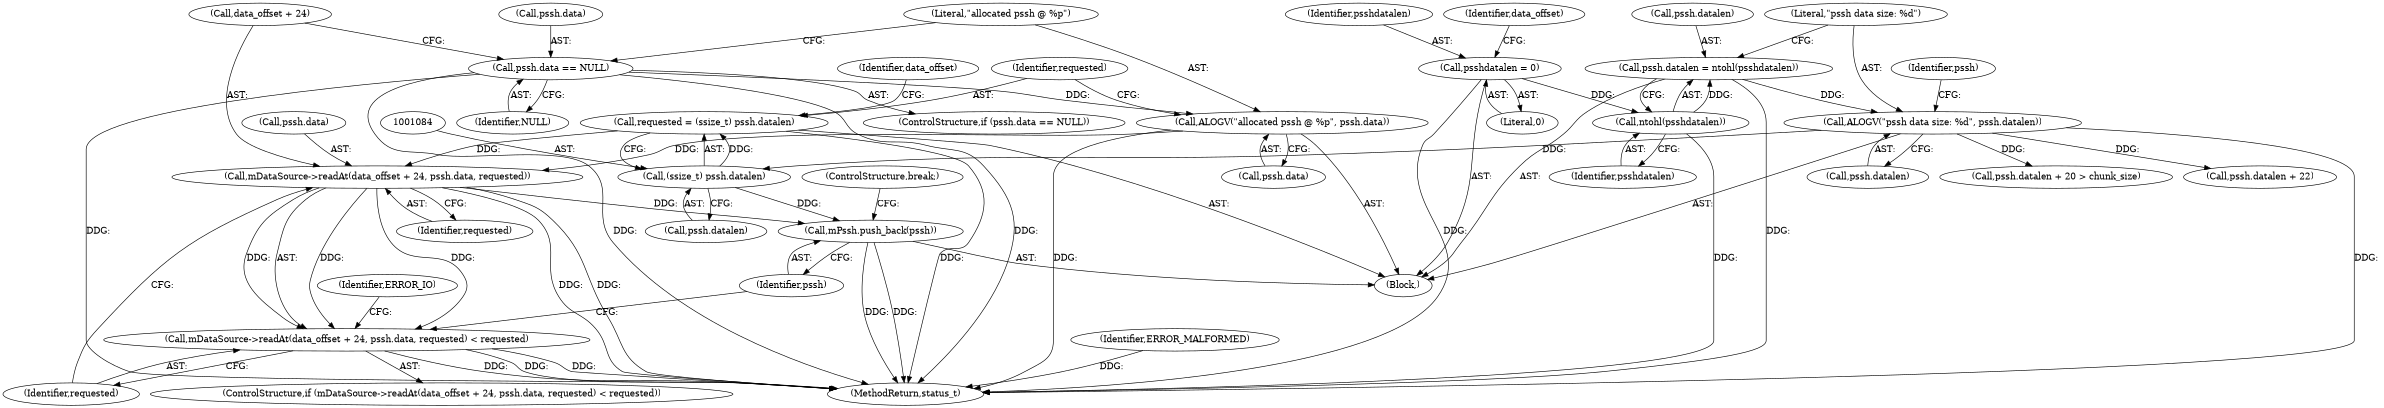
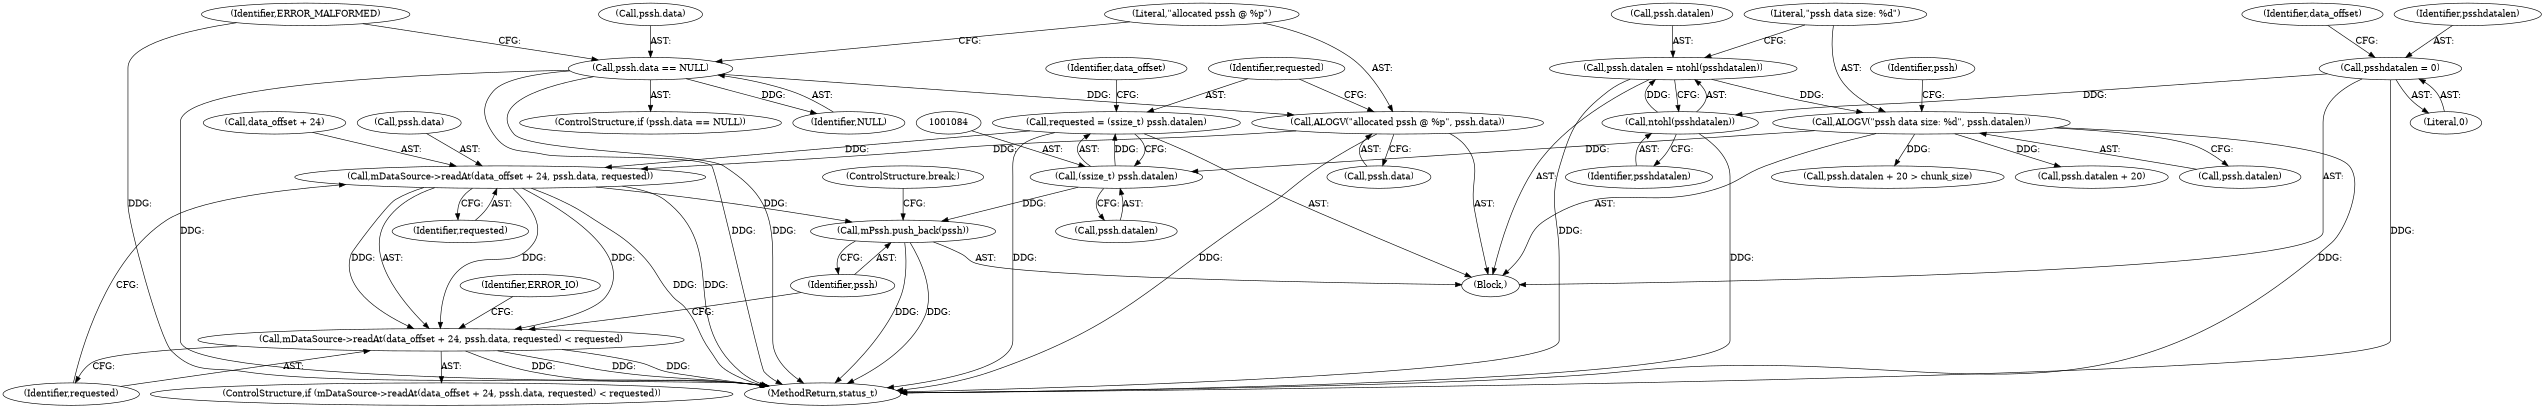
(401, 41) -> (477, 41)
(555, 96) -> (775, 96)
(2260, 177) -> (2092, 177)
